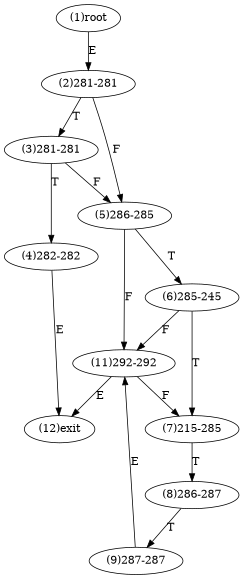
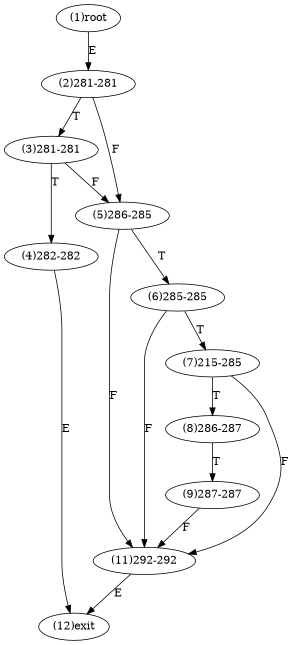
(192, 297) -> (178, 297)
(155, 394) -> (280, 478)
(135, 462) -> (186, 528)
